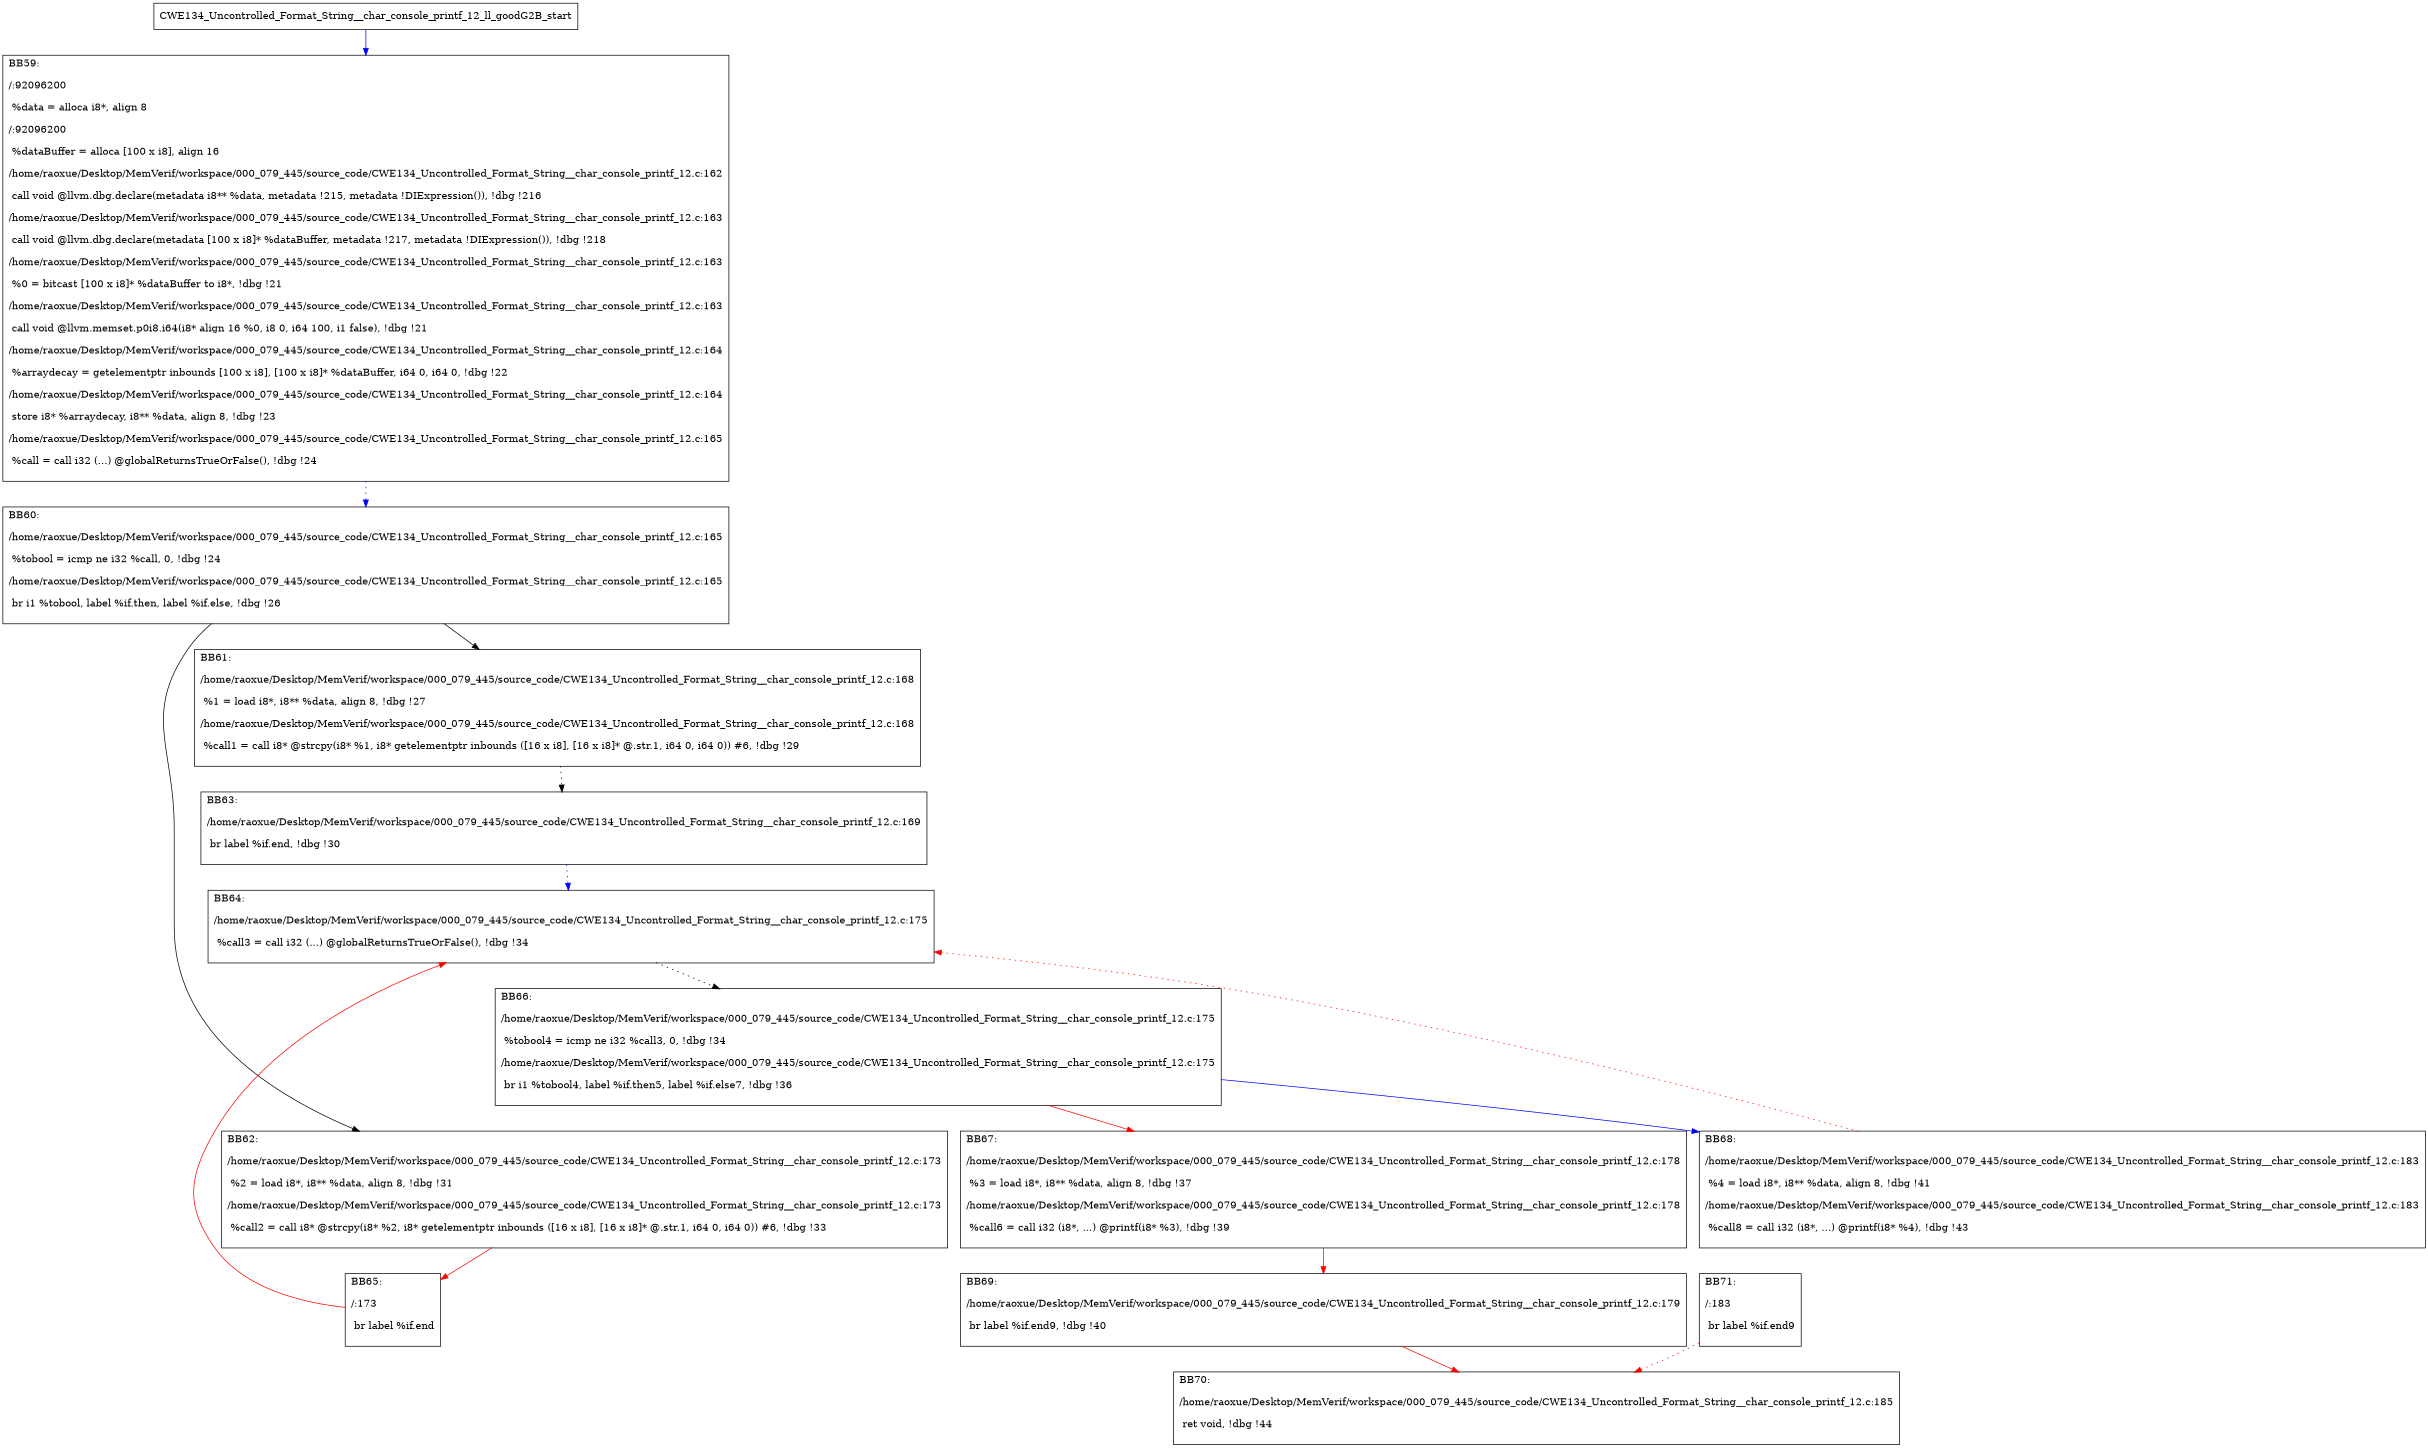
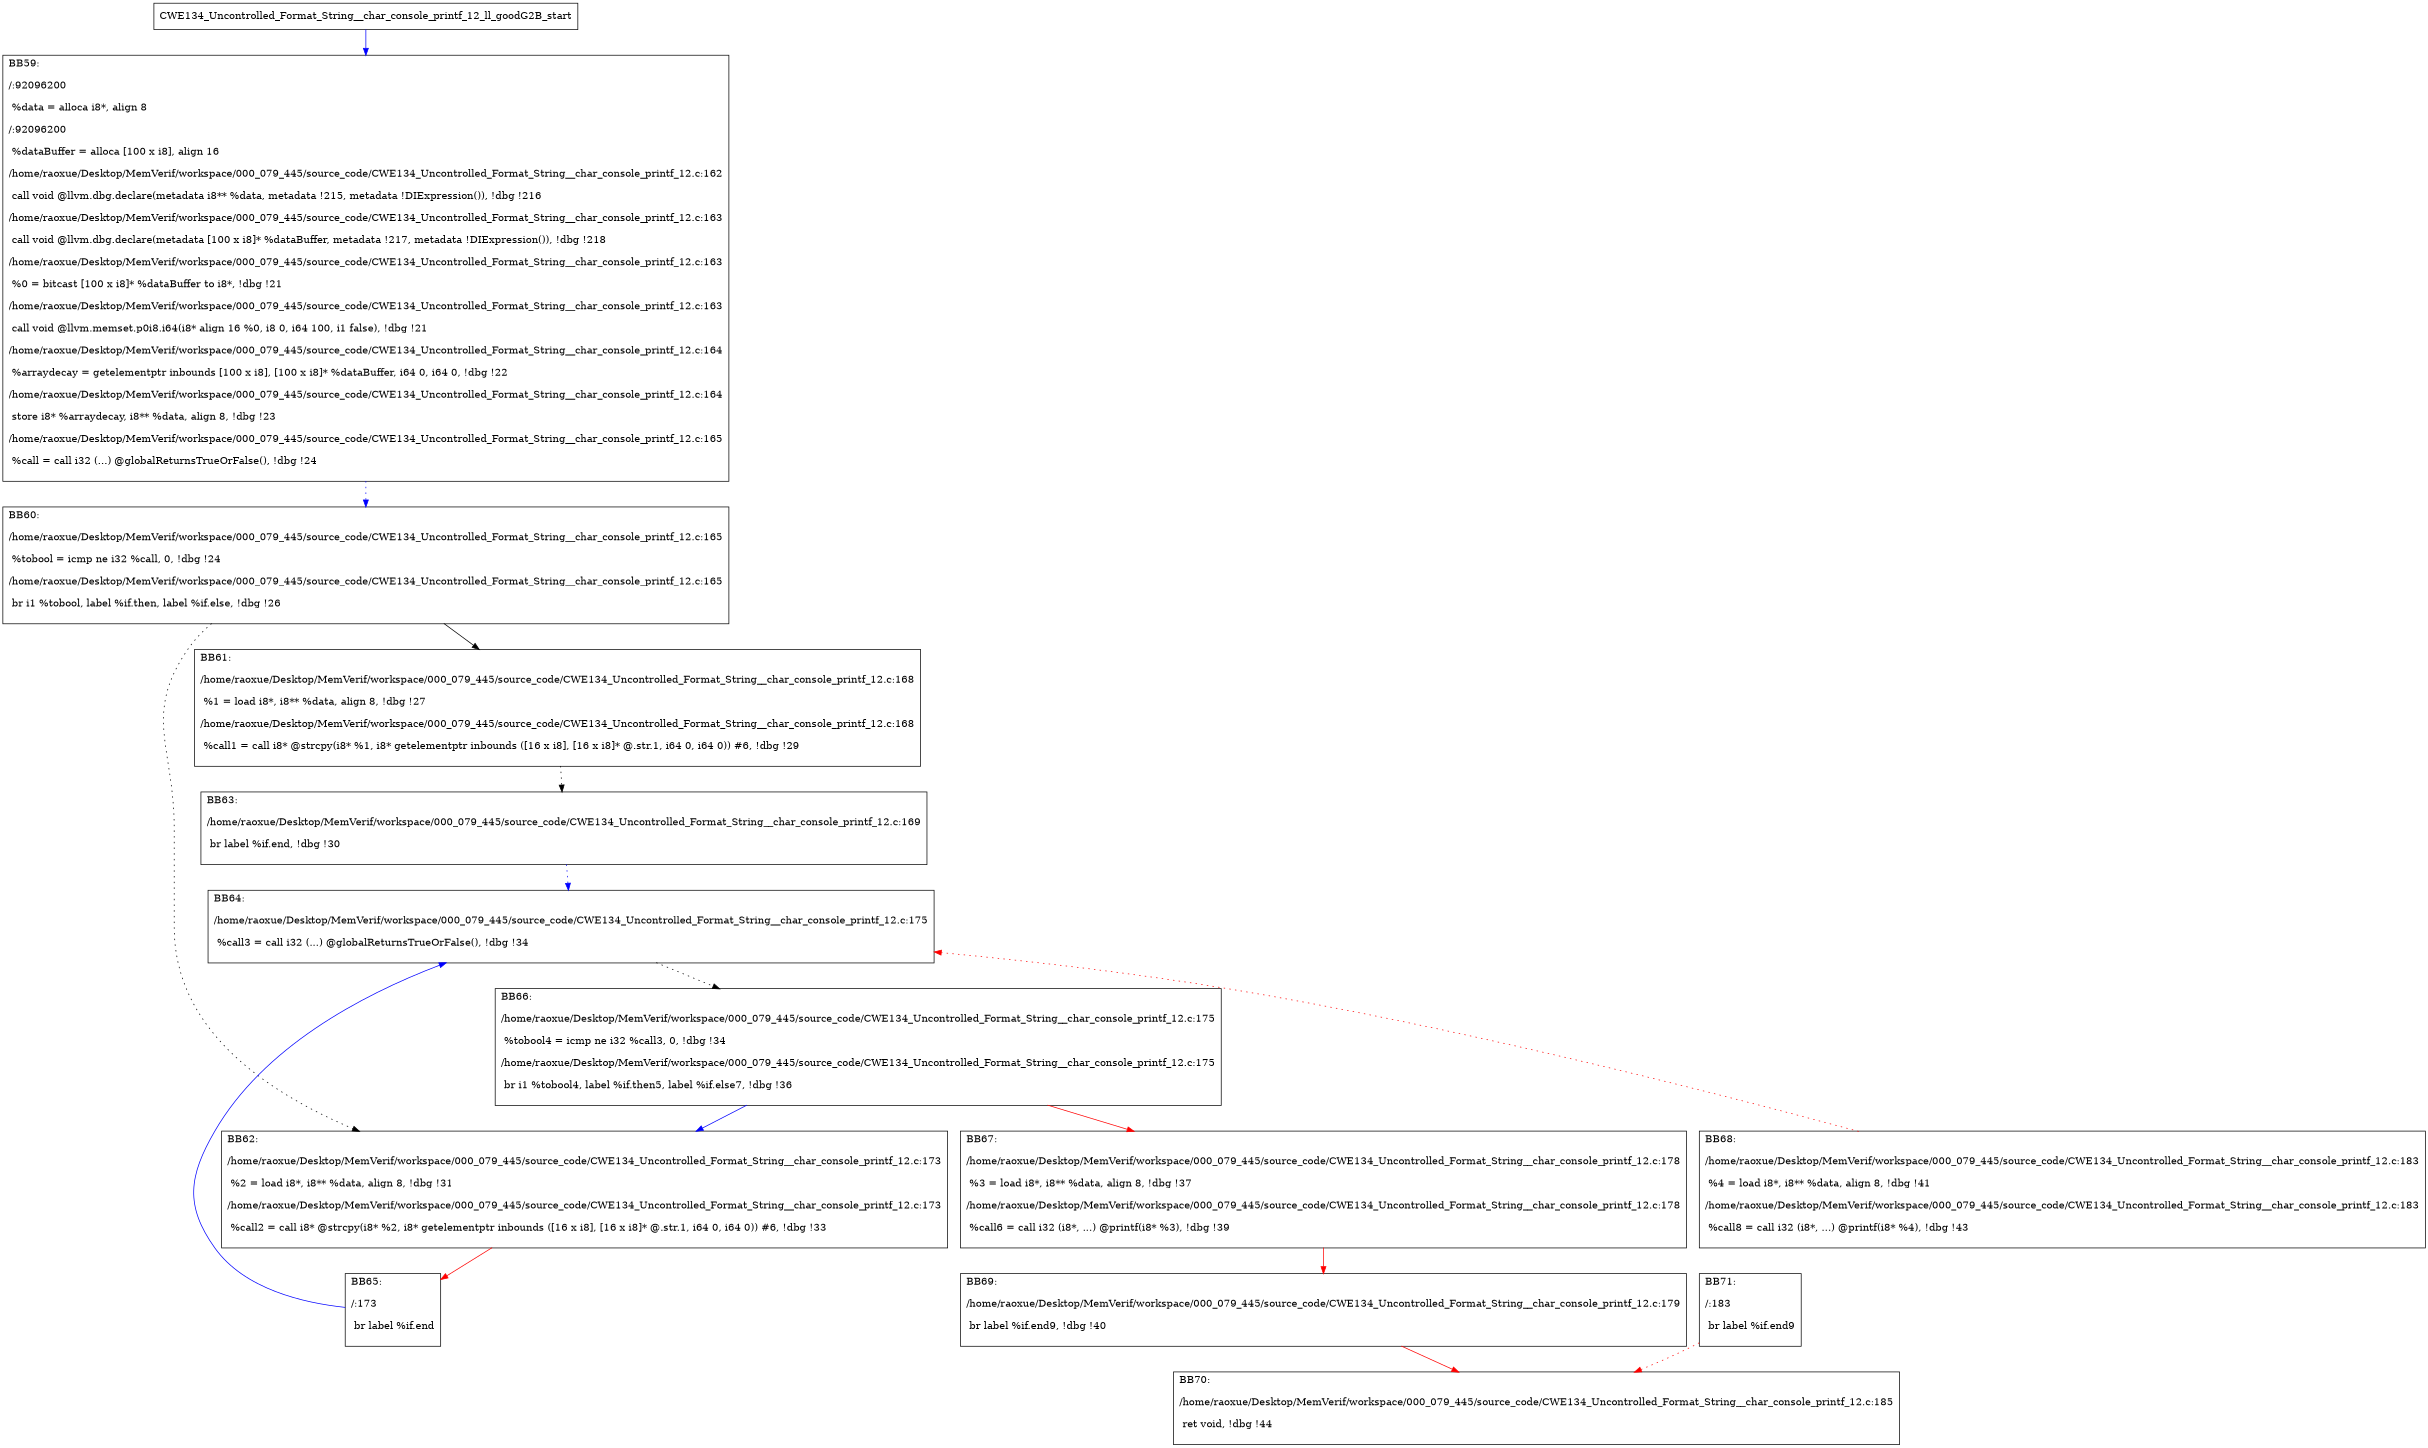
(174, 911) -> (174, 911)
(1457, 1104) -> (725, 1117)
(218, 1126) -> (218, 1126)
